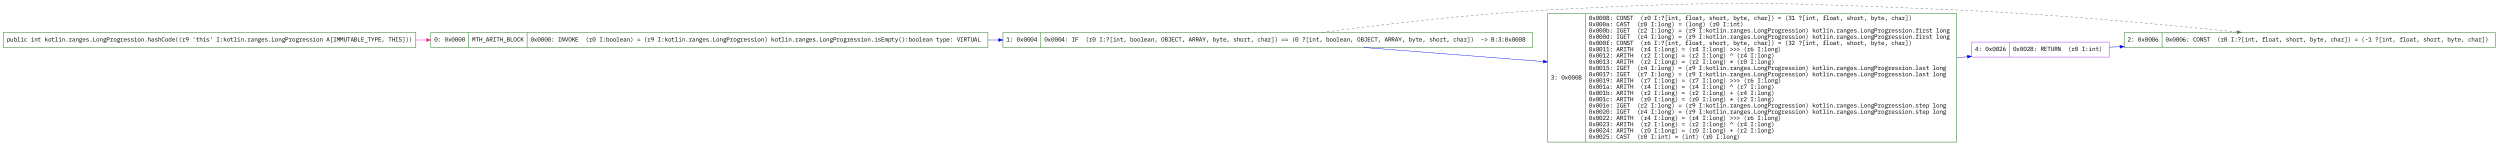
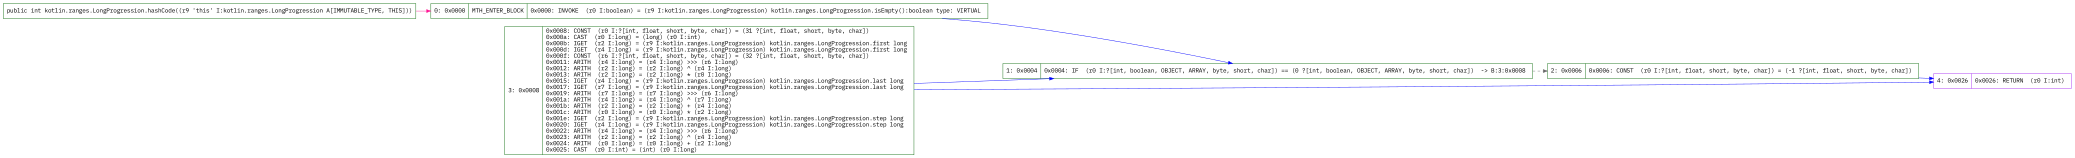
(498, 40) -> (498, 11)
(2115, 47) -> (1924, 78)
(2059, 49) -> (2021, 81)
(1453, 55) -> (982, 81)
